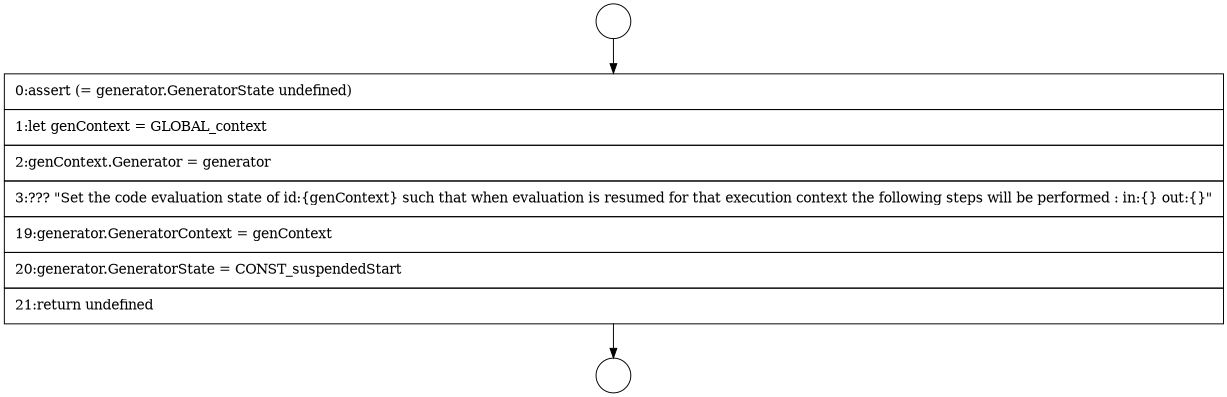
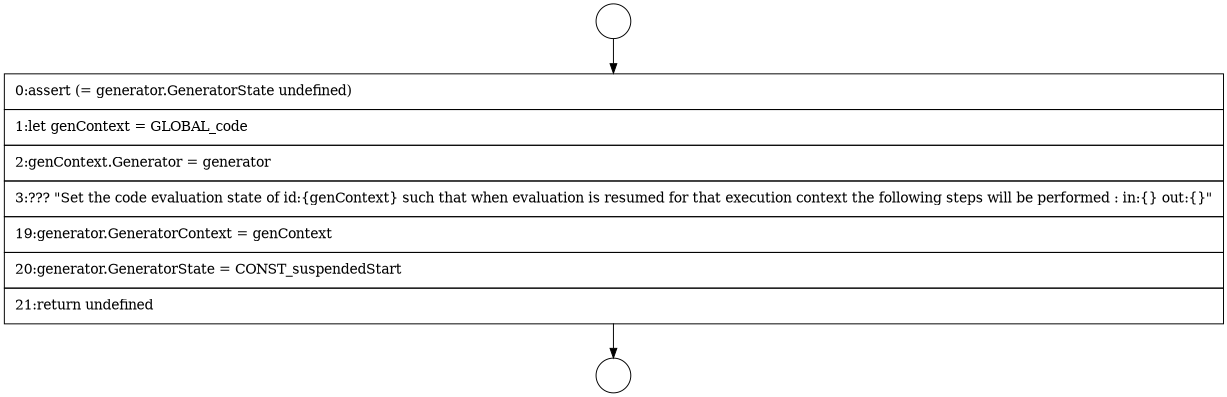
(141, 127) -> (131, 127)
